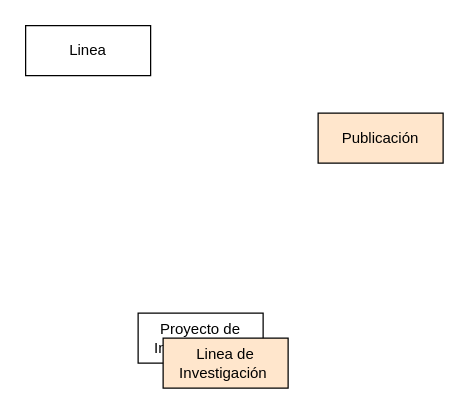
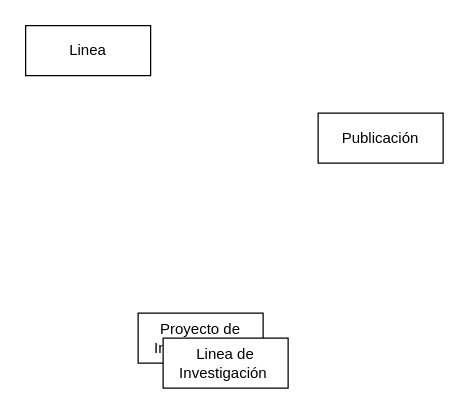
(381, 138) -> (381, 138)
(226, 363) -> (226, 363)
